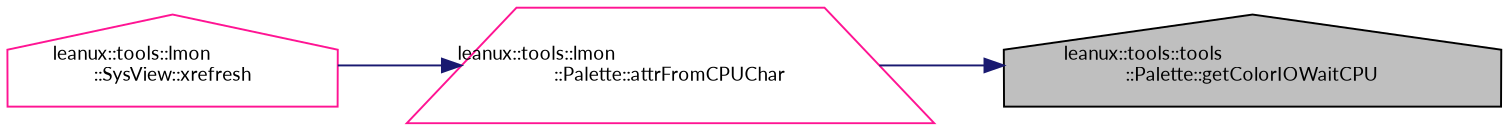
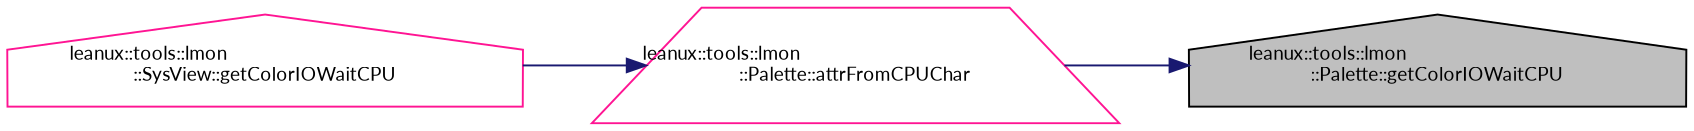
(173, 65) -> (265, 65)
(1253, 65) -> (1438, 65)
